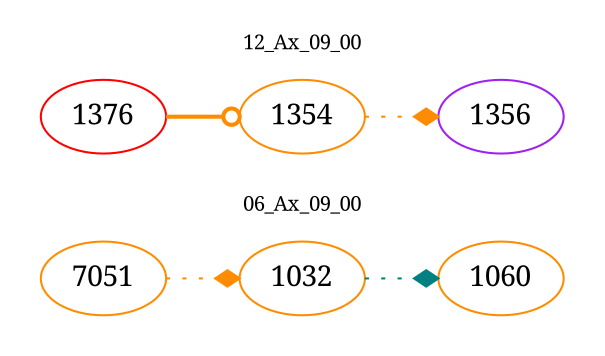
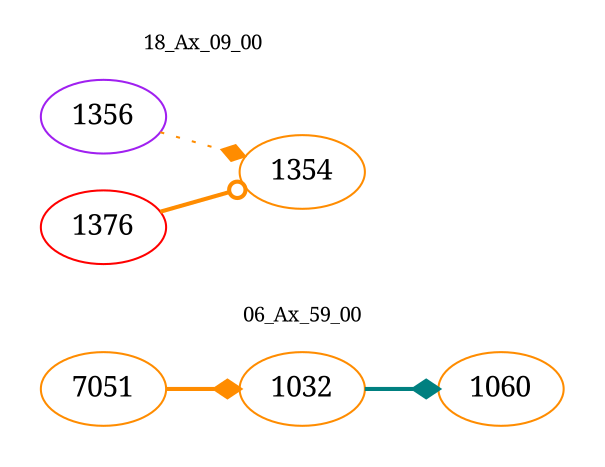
(302, 44) -> (203, 44)
(389, 117) -> (191, 141)
(302, 206) -> (302, 316)
(190, 278) -> (190, 389)
(389, 278) -> (389, 389)
